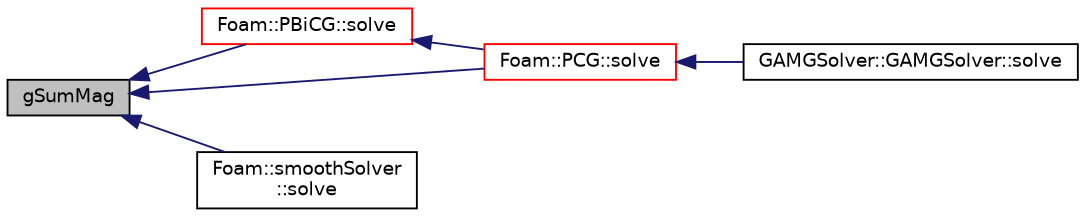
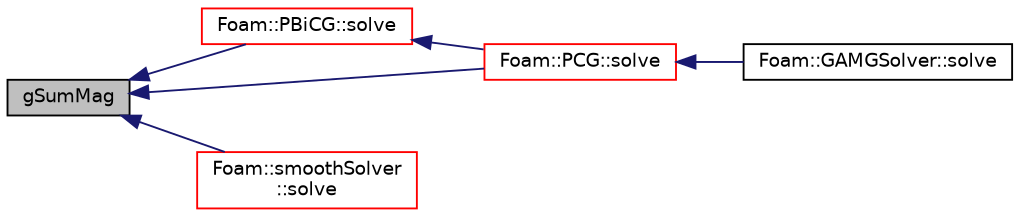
(911, 62) -> (878, 62)
(307, 180) -> (307, 180)
